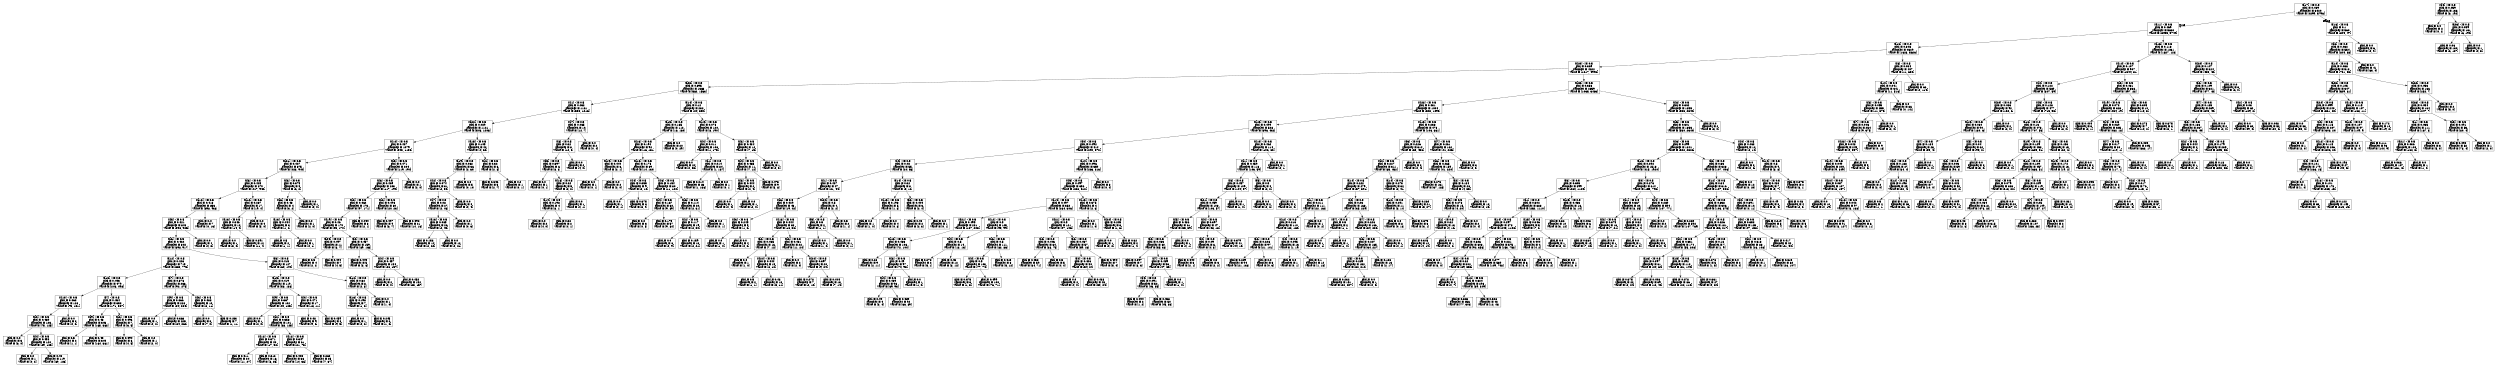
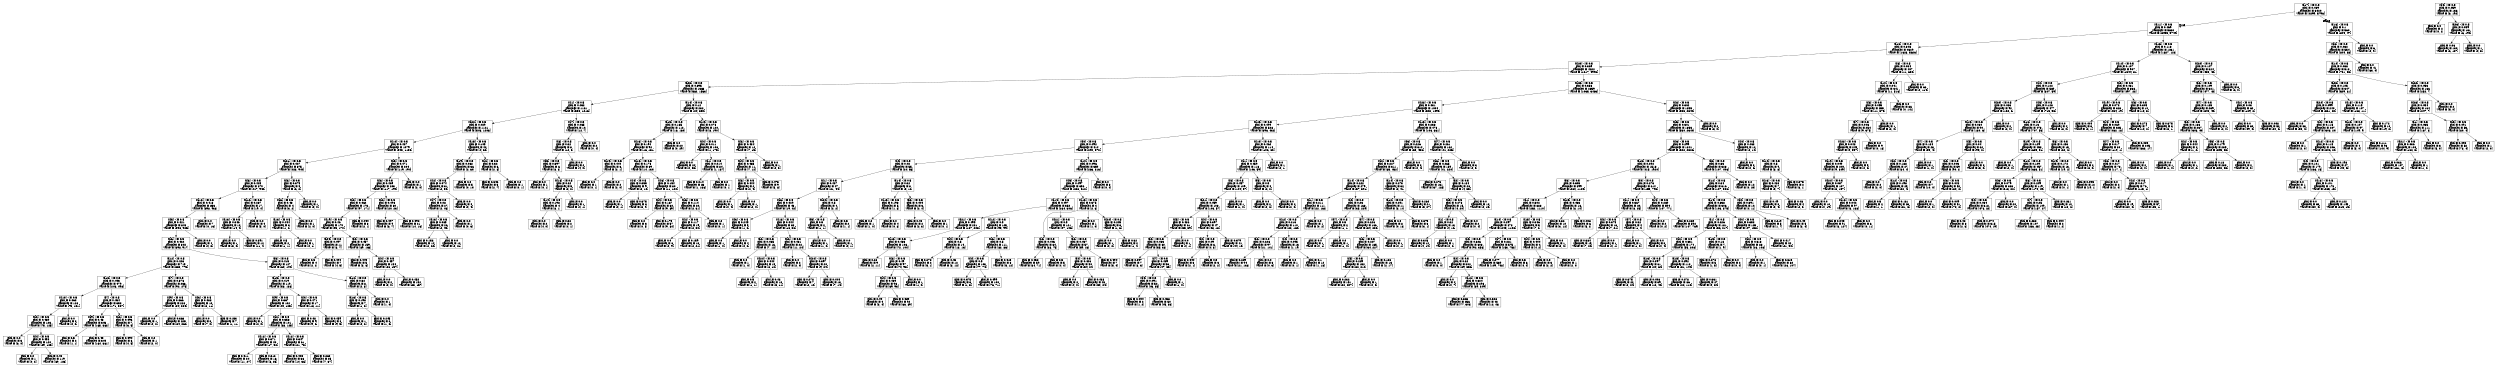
(1758, 155) -> none
(1054, 233) -> (1052, 213)
